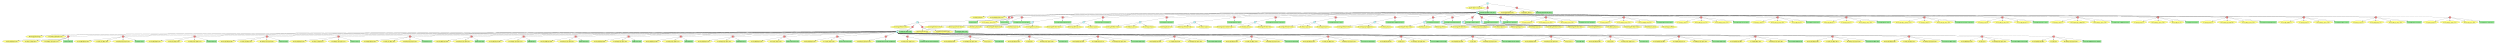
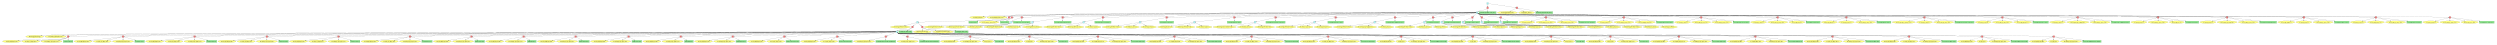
(1476, 8) -> none
